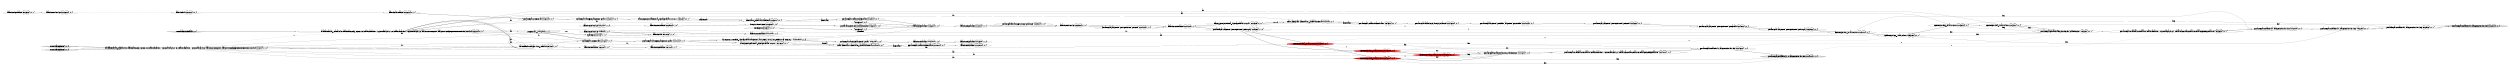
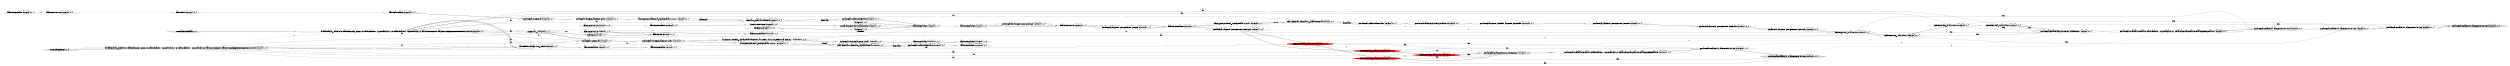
(60, 47) -> none
